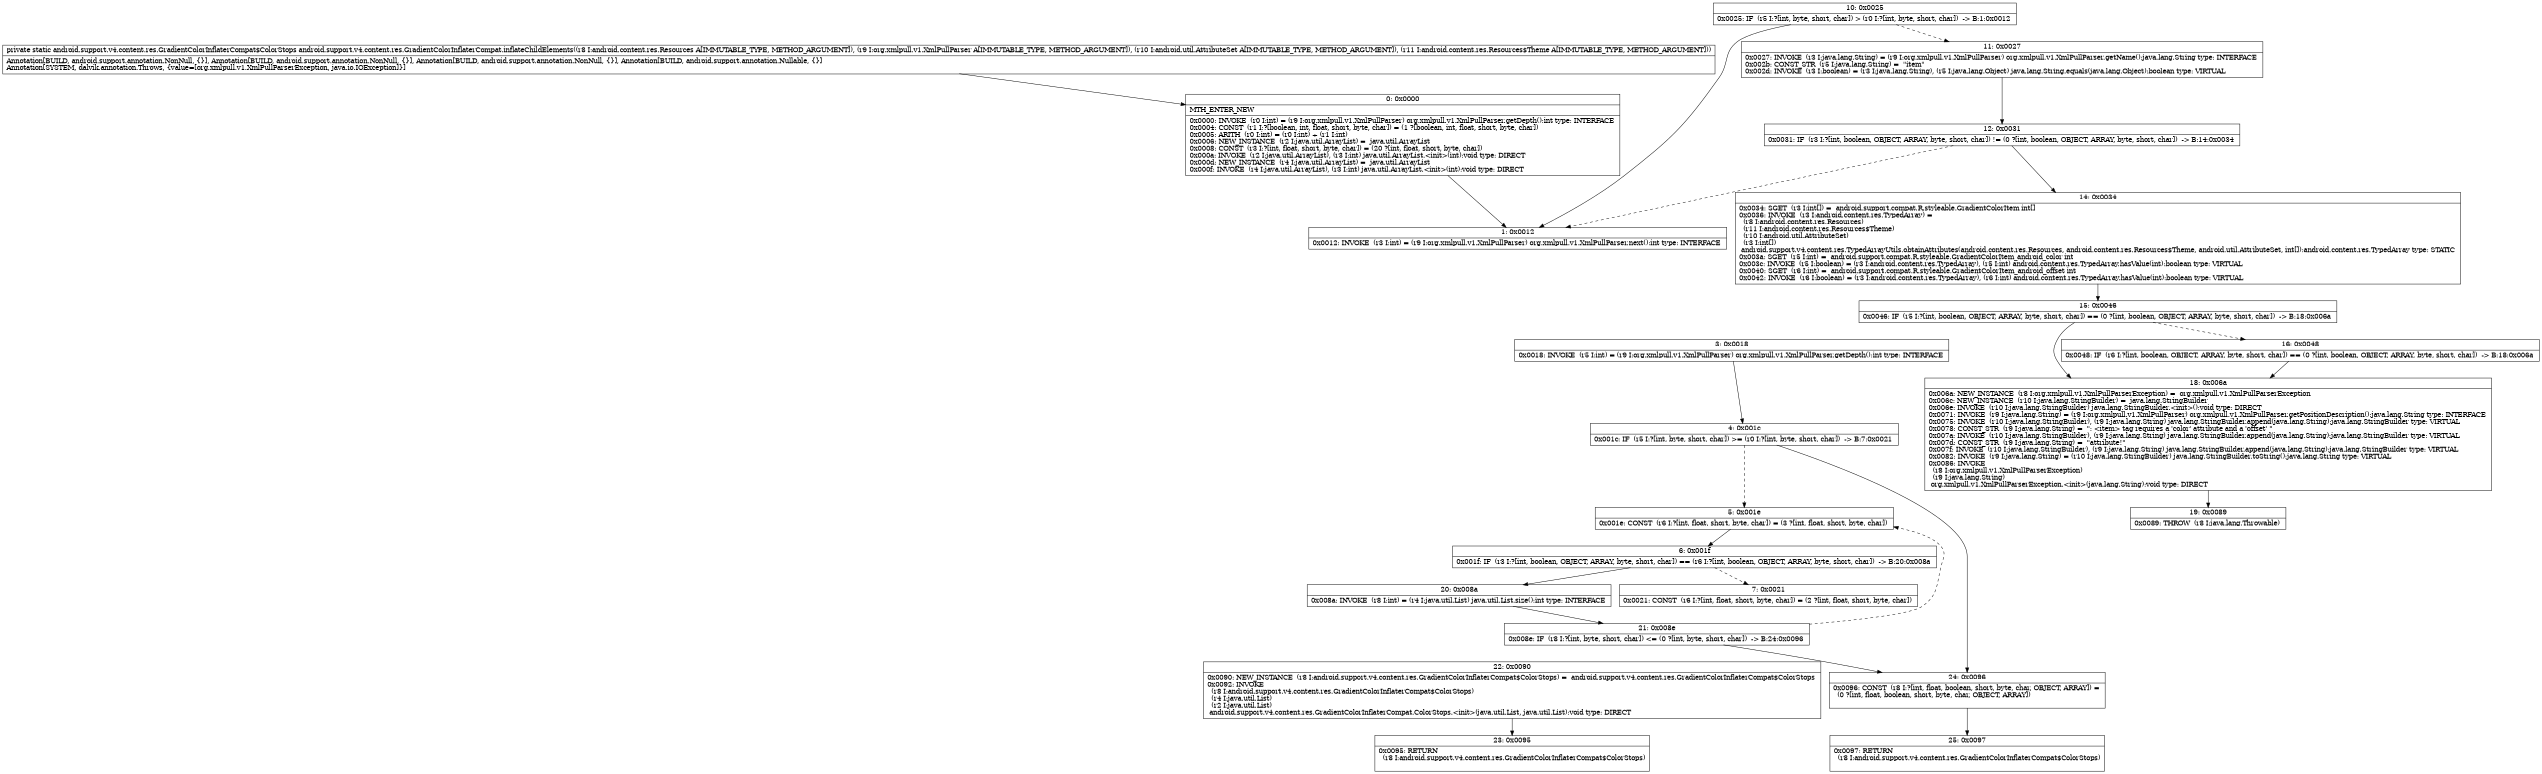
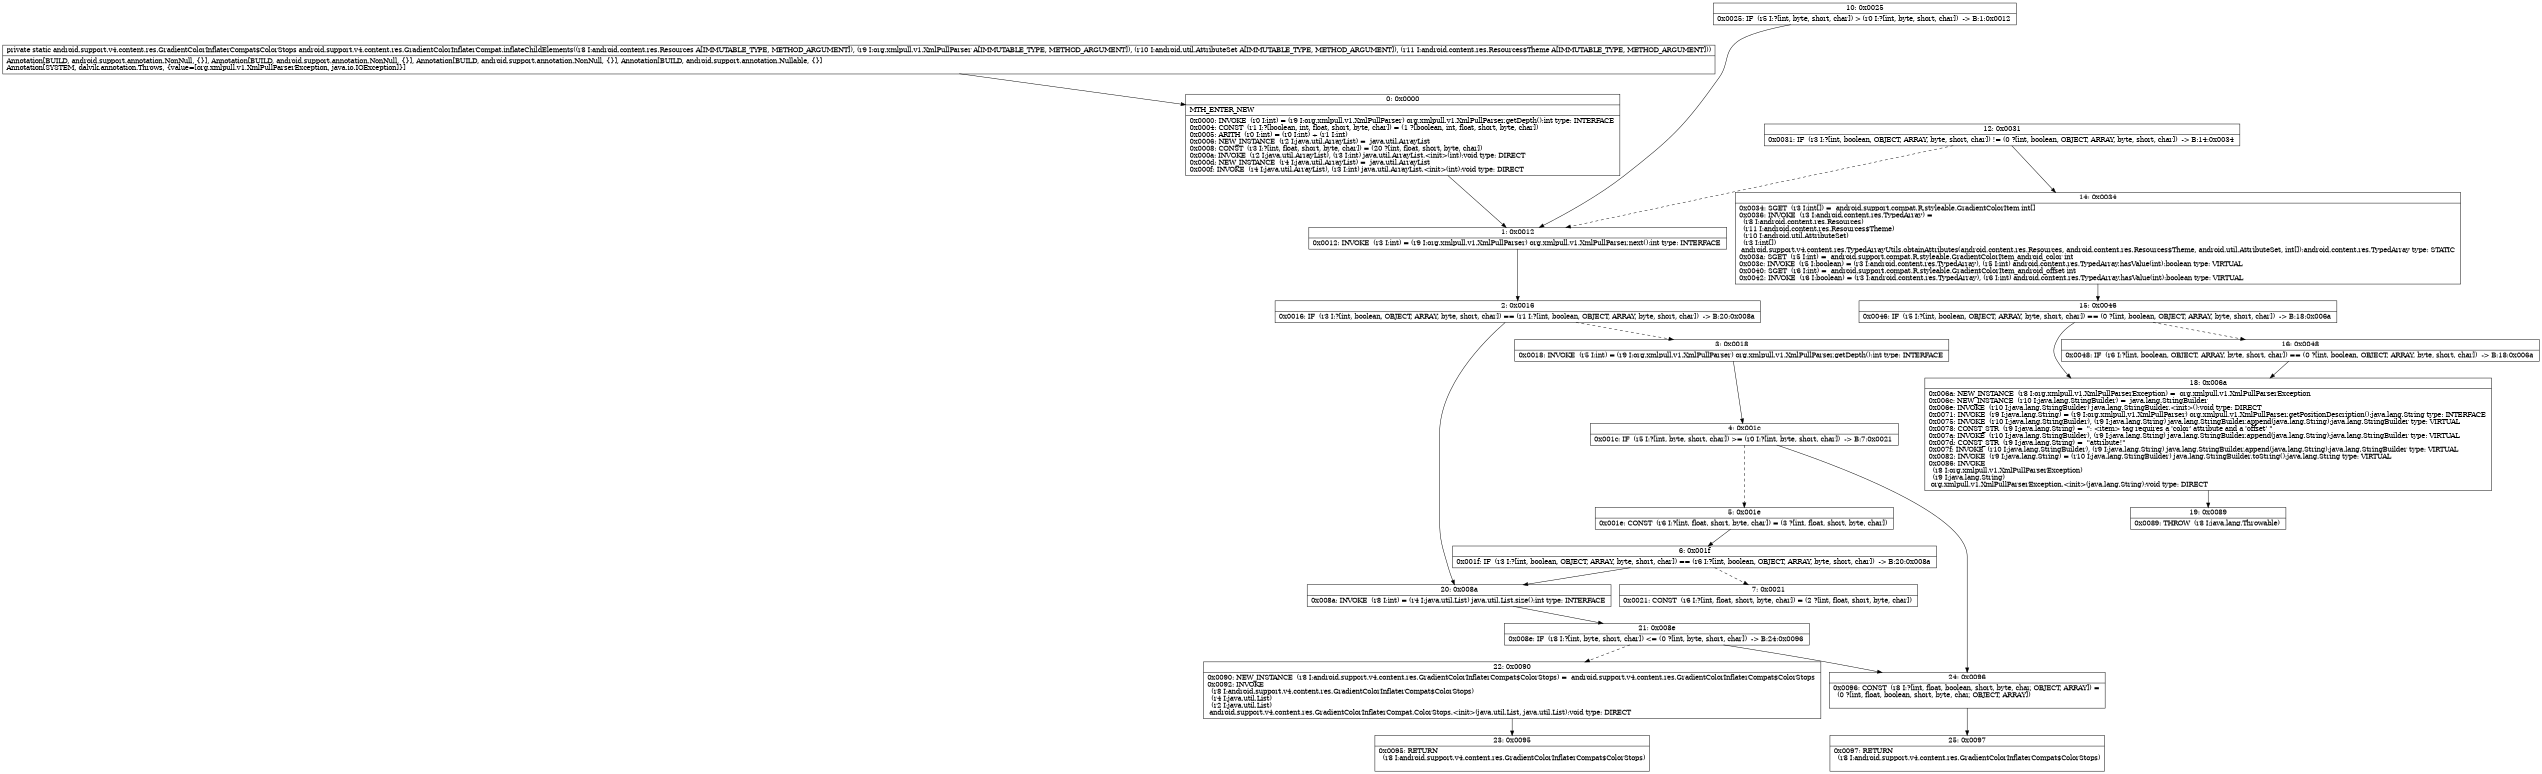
(2002, 60) -> none
none -> (1518, 312)
(1922, 607) -> (1610, 653)
